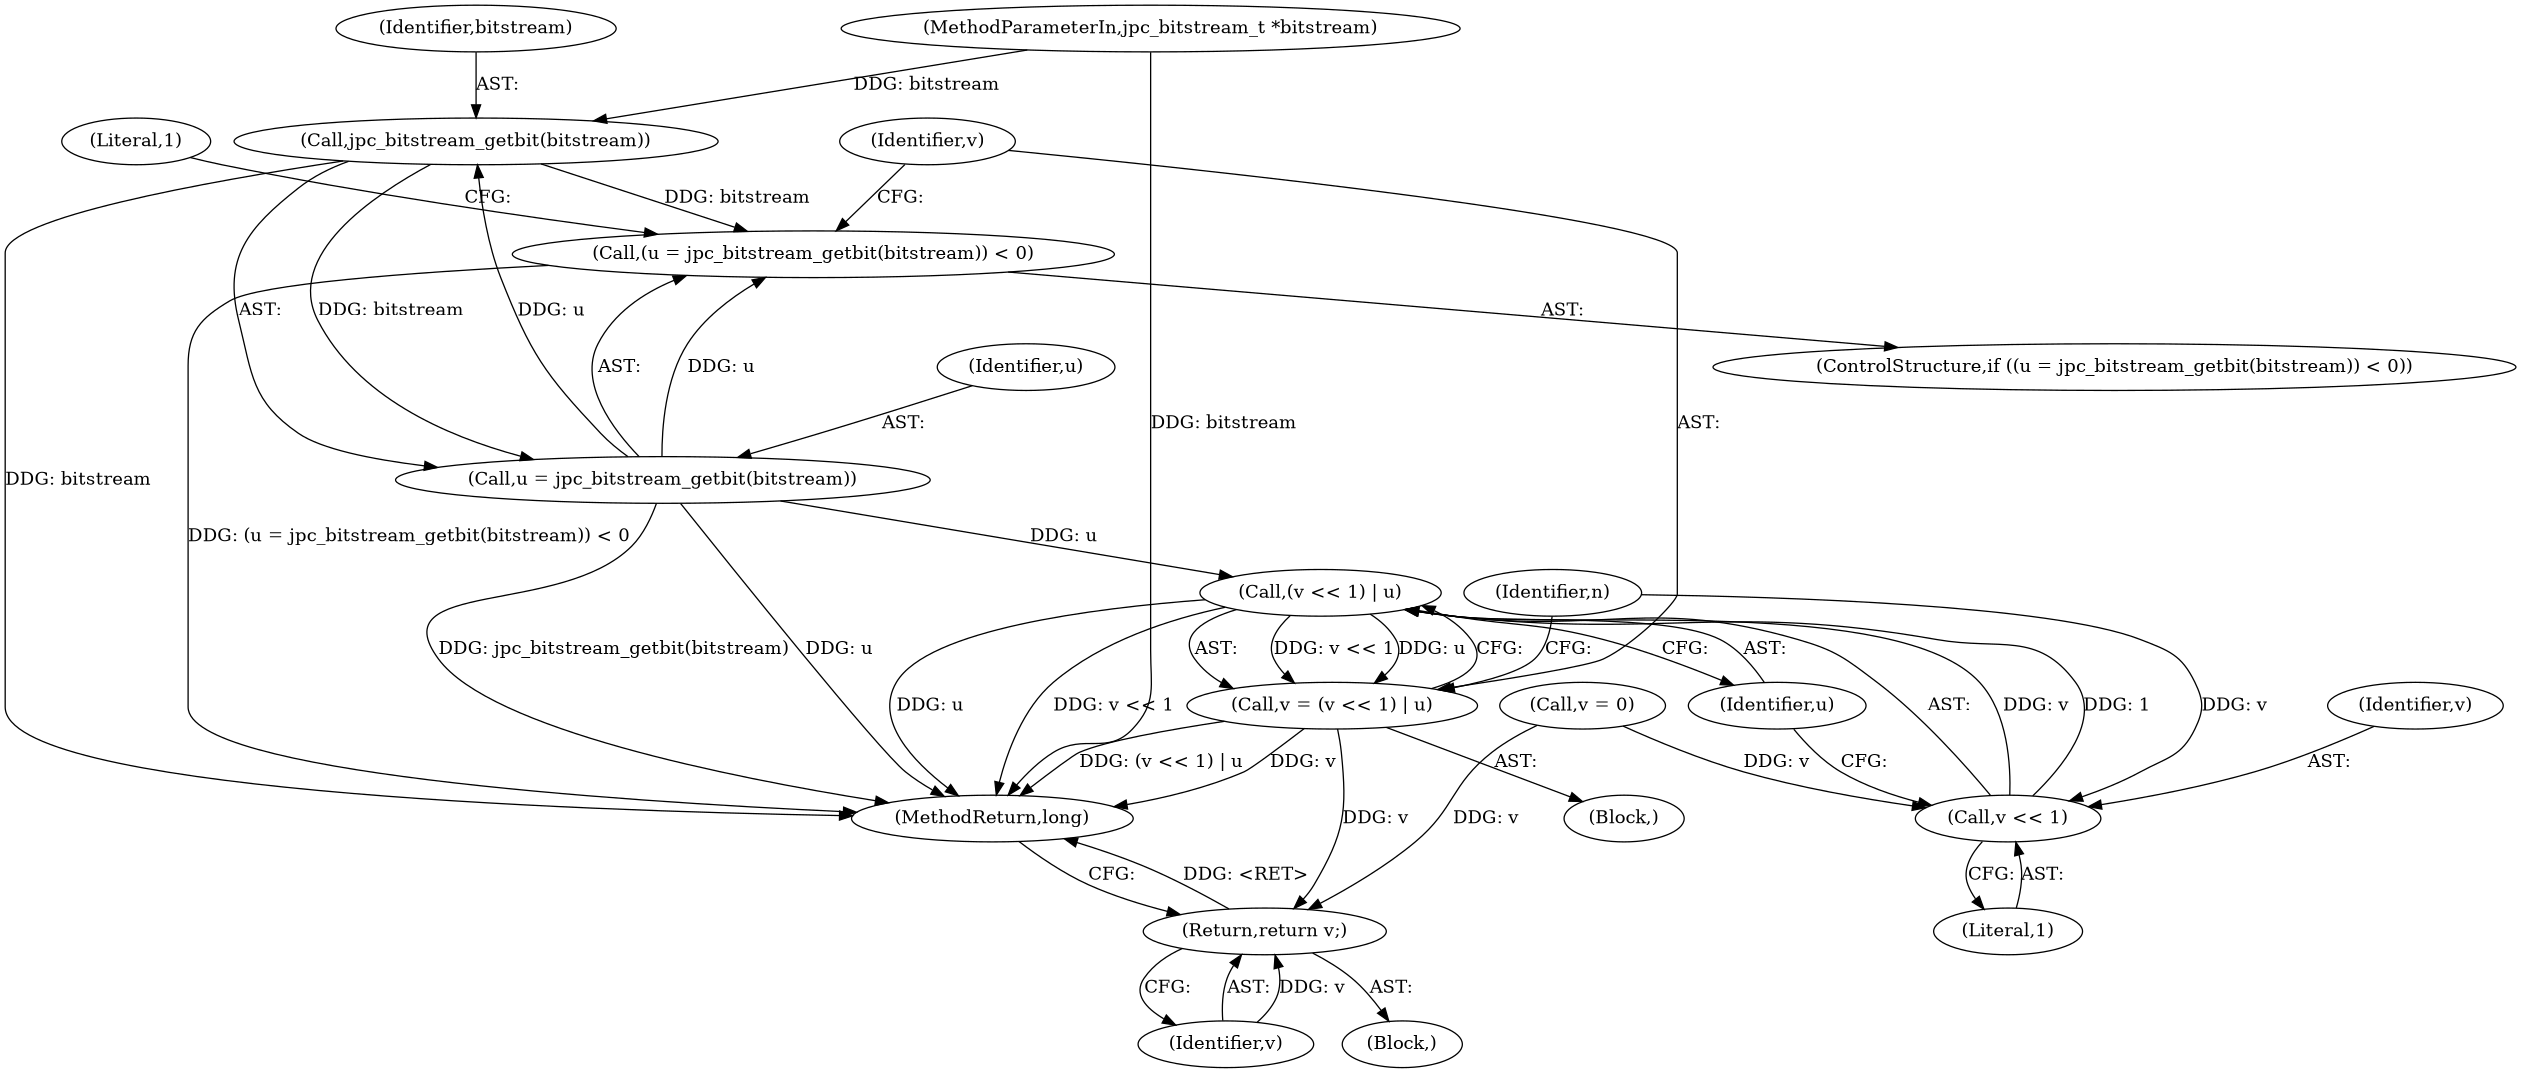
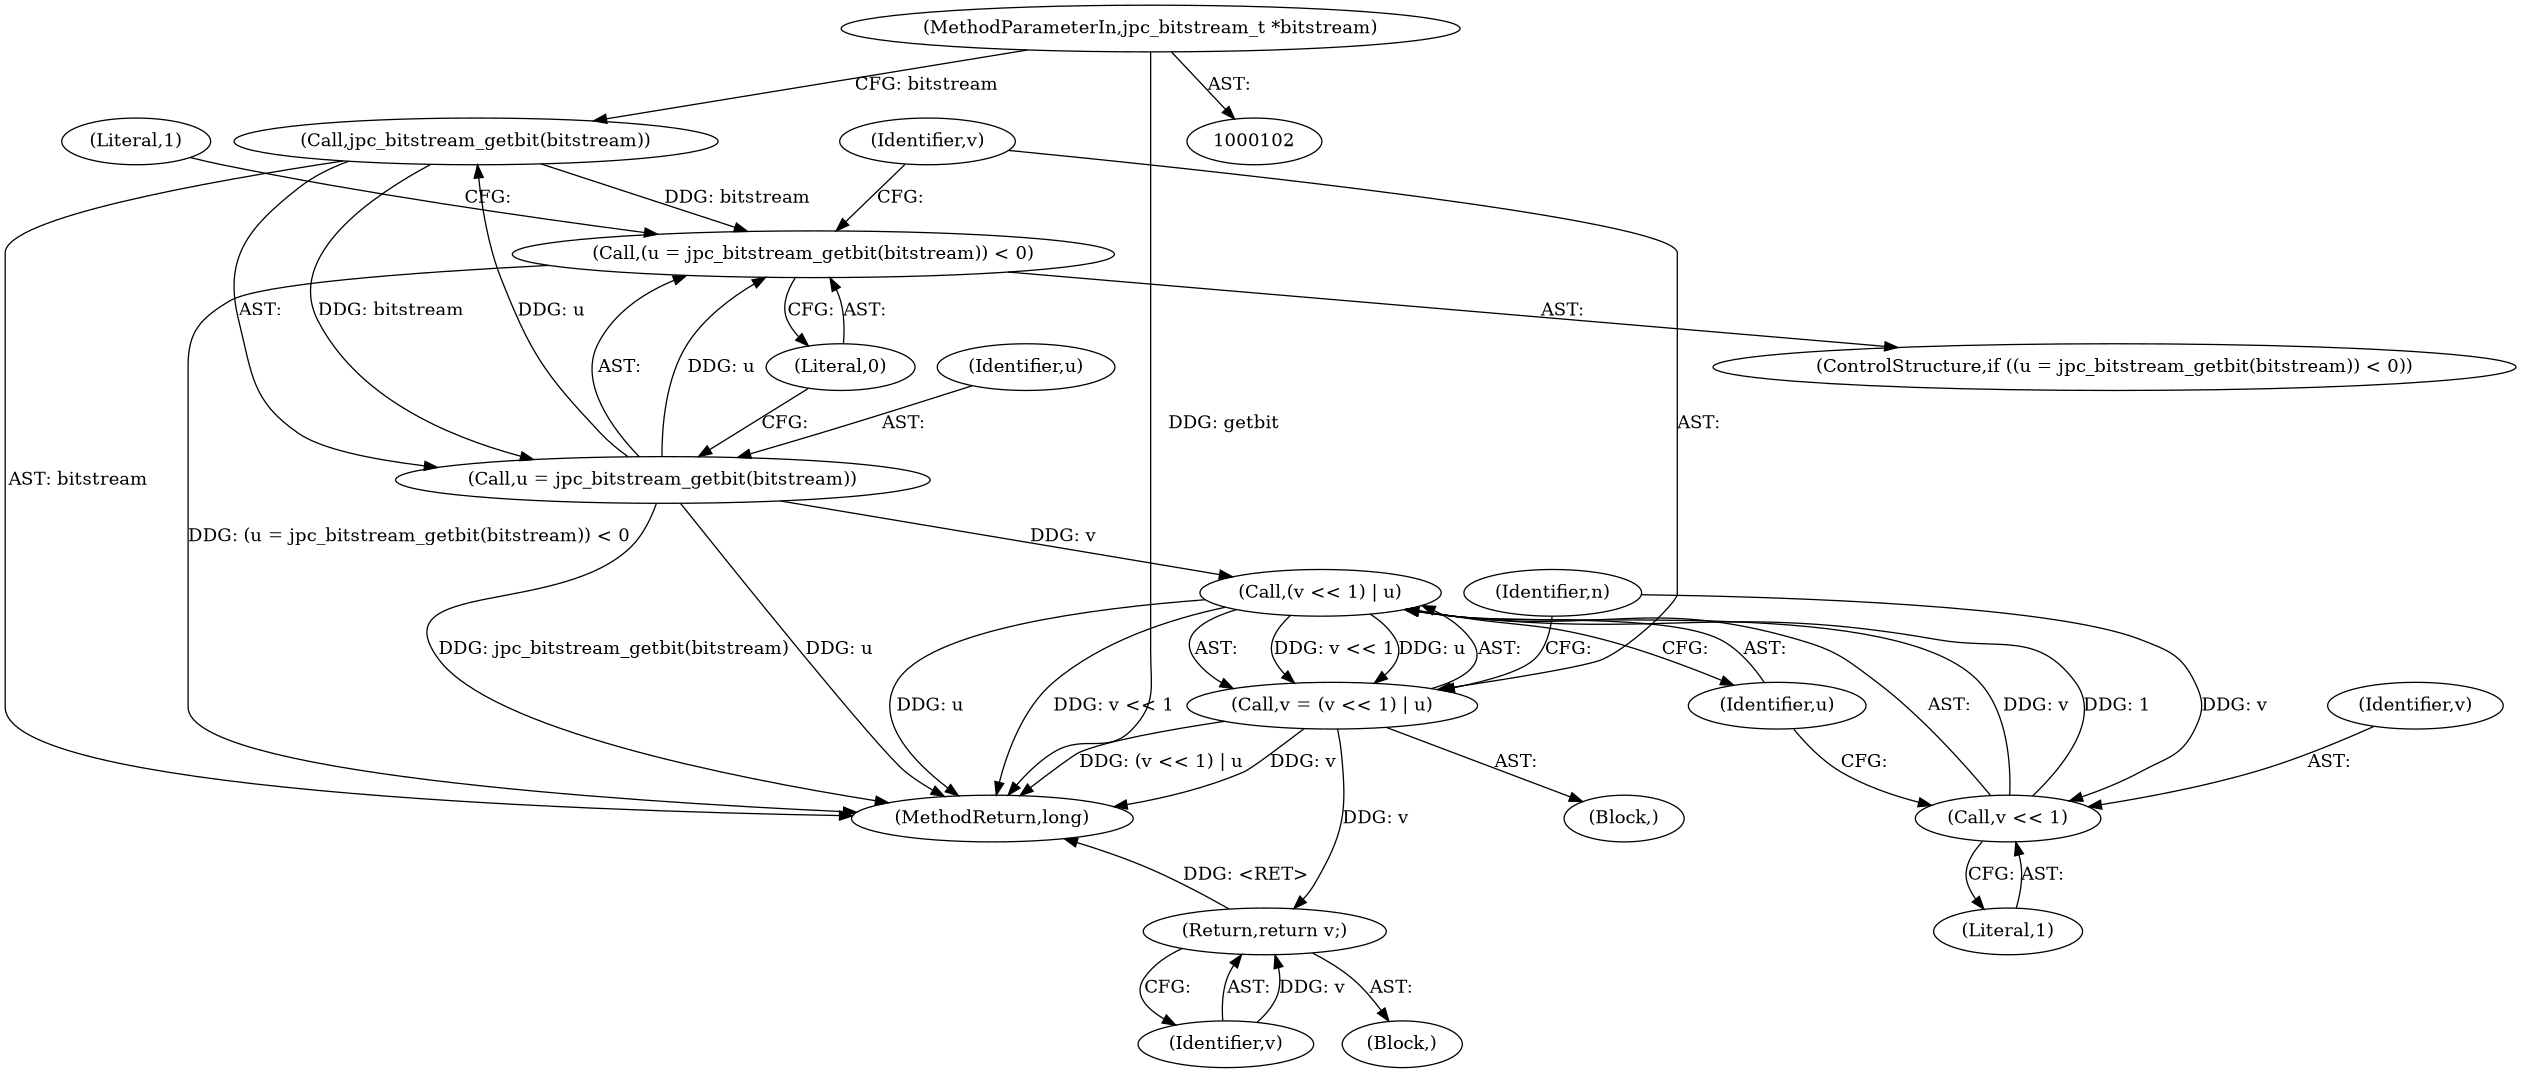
(476, 29) -> none
(927, 85) -> (927, 85)
none -> (1254, 141)
none -> (841, 367)
(1224, 424) -> (1224, 424)
(78, 480) -> (78, 480)
(1064, 536) -> (1064, 536)
(1503, 649) -> (1503, 649)
(1583, 706) -> none
(1089, 885) -> none
